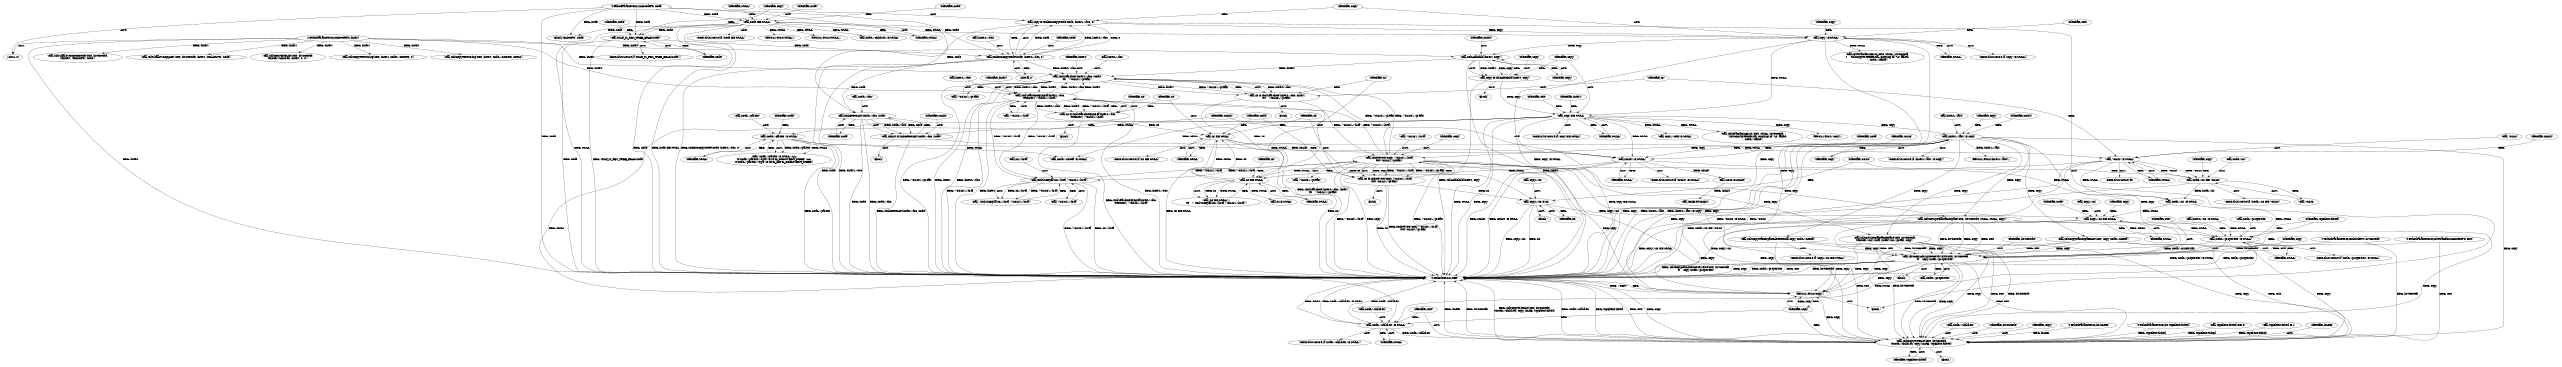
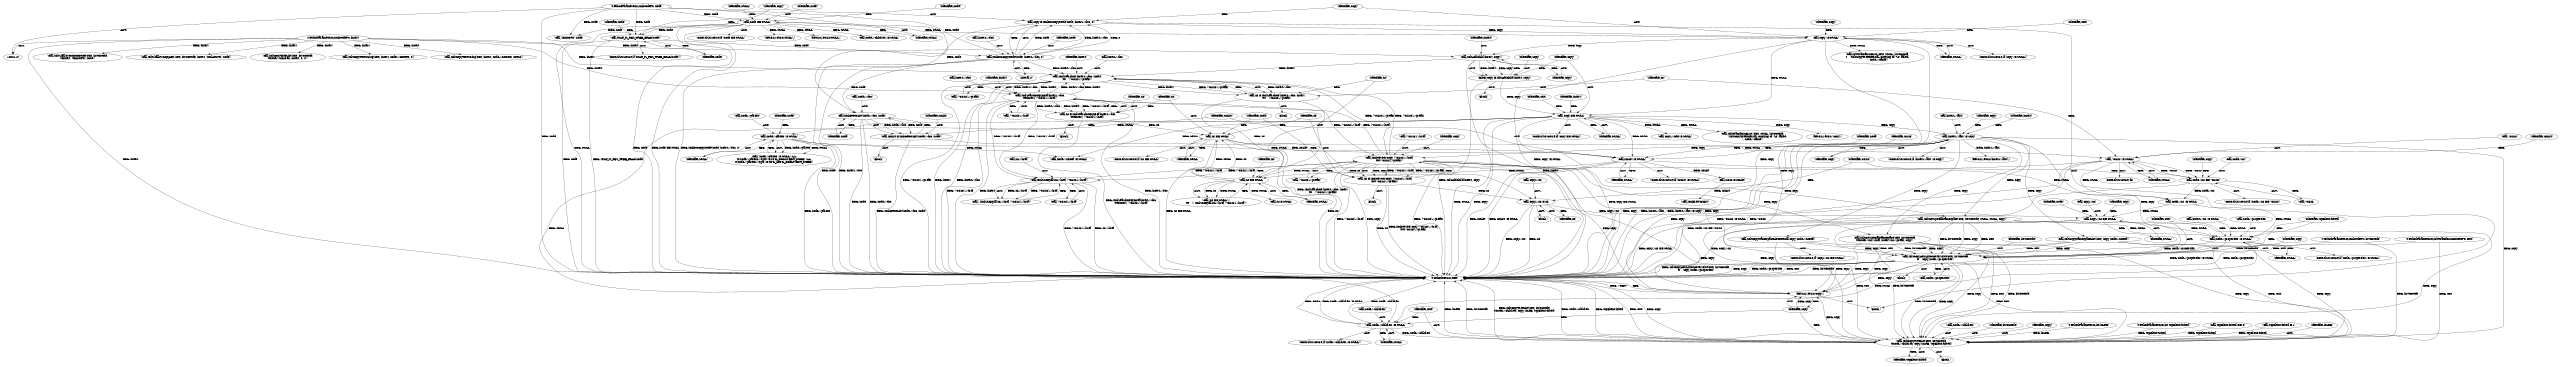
(569, 38) -> (569, 38)
(1505, 78) -> (1505, 78)
